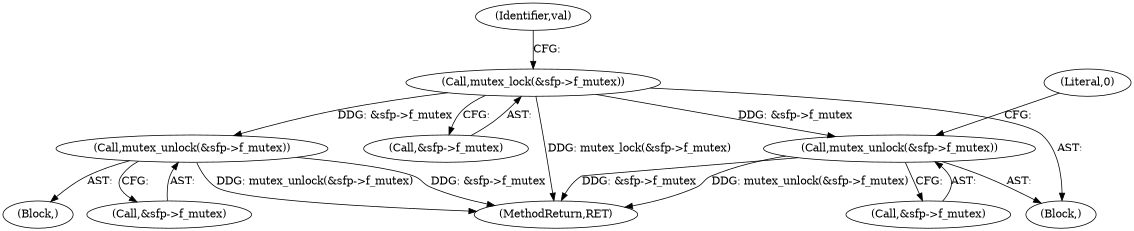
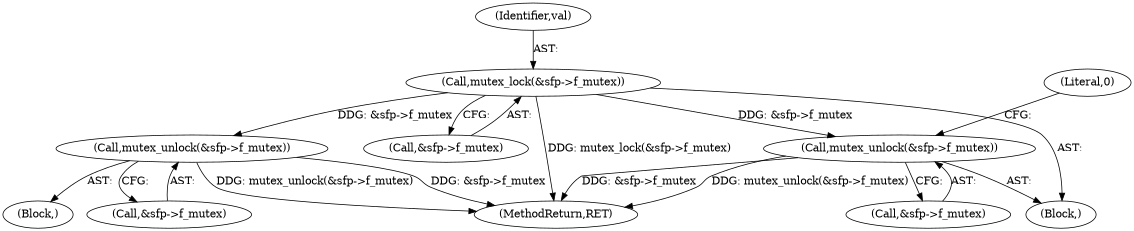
(549, 50) -> (548, 50)
